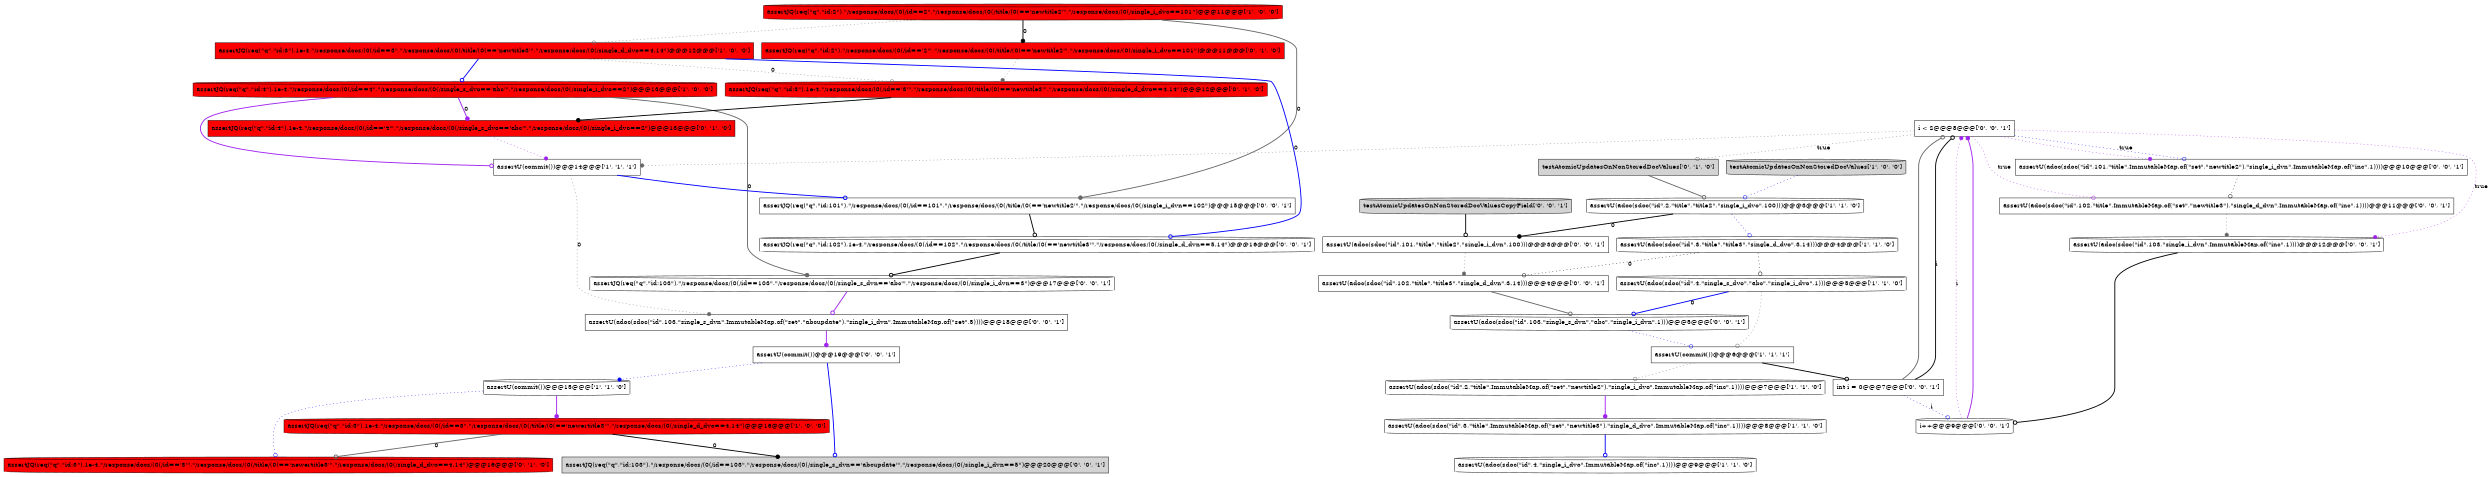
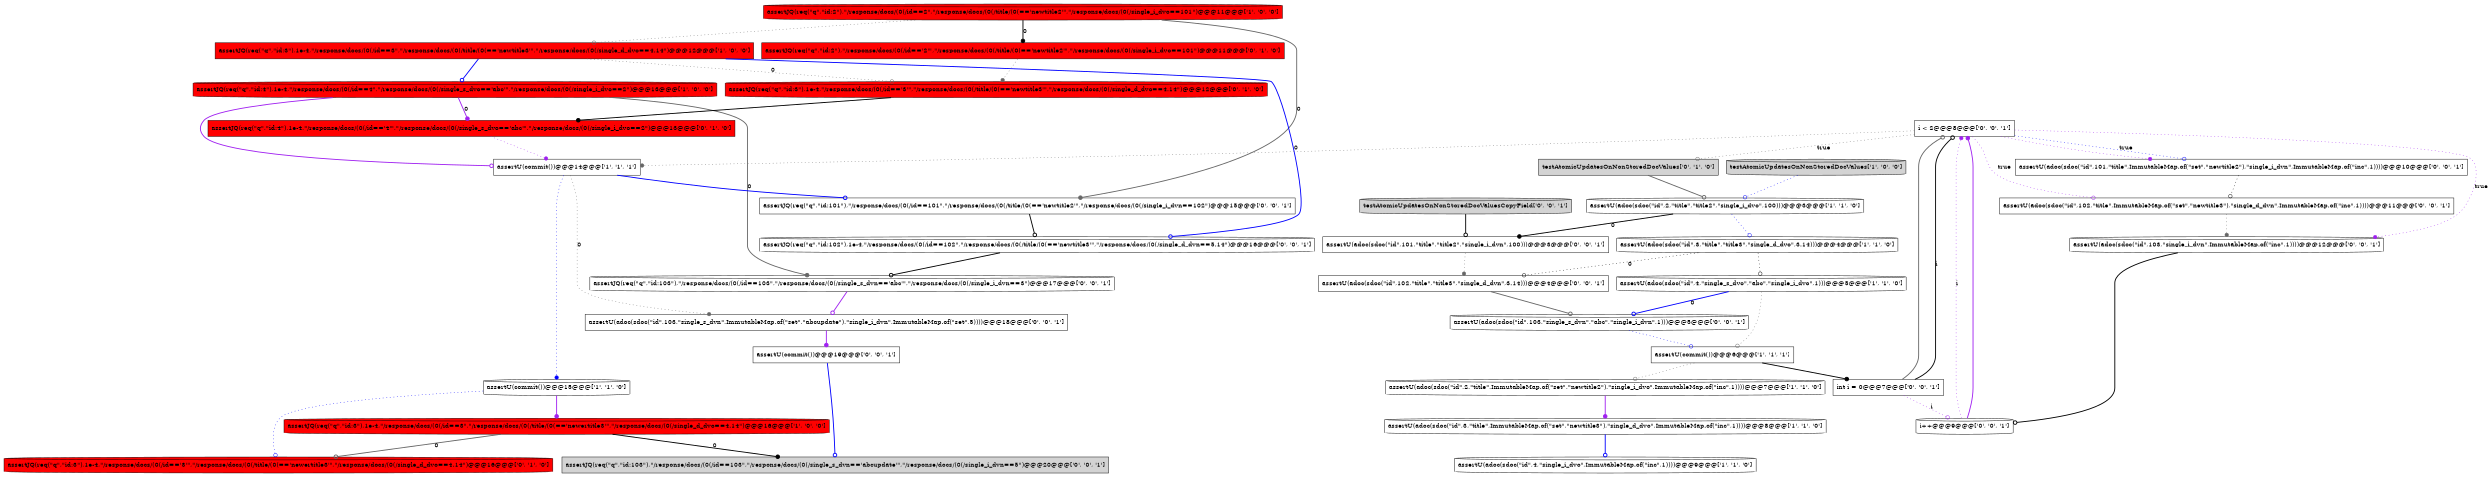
(692, 371) -> (557, 275)
(1804, 371) -> (1804, 371)
(1925, 406) -> (1925, 406)
